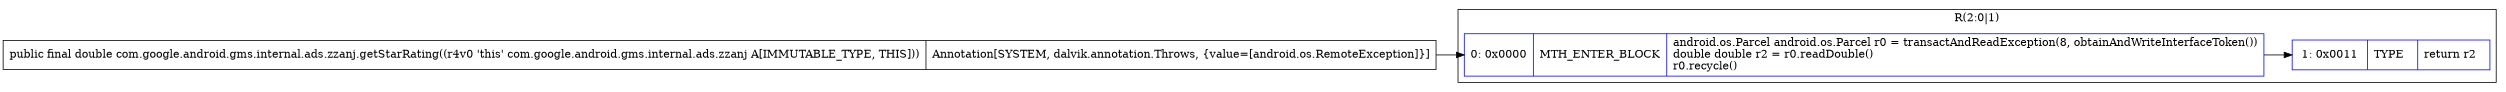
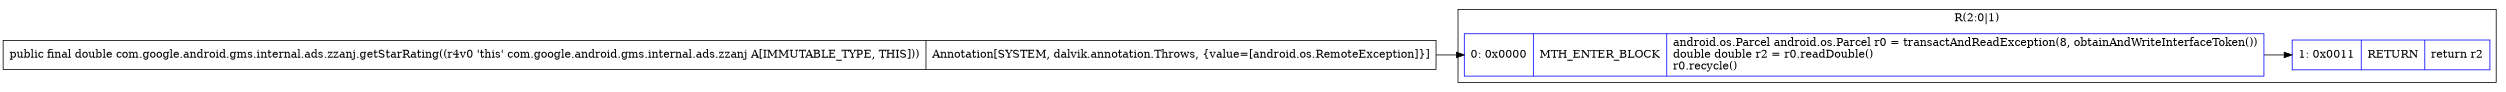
(2389, 55) -> (2393, 55)
